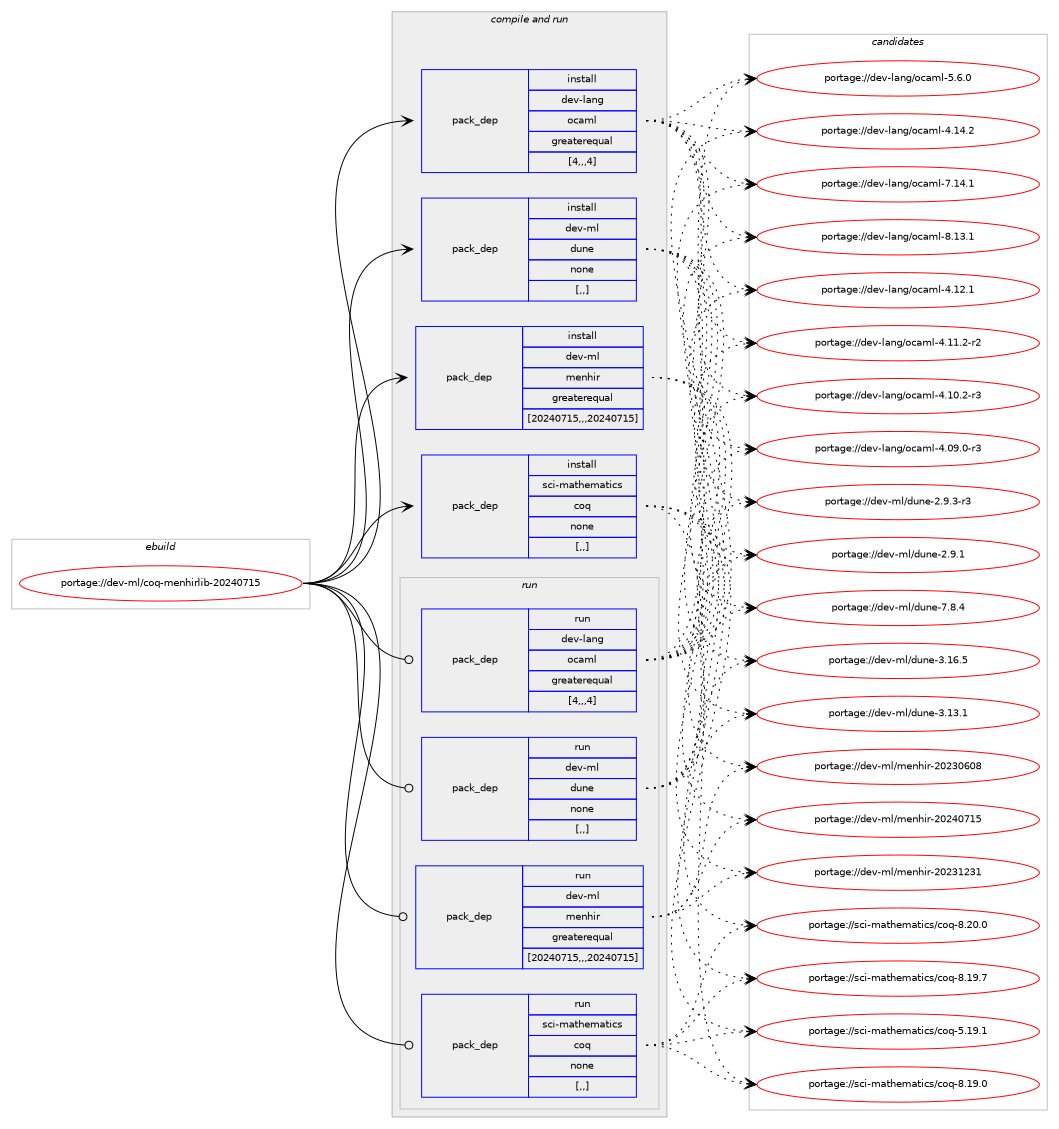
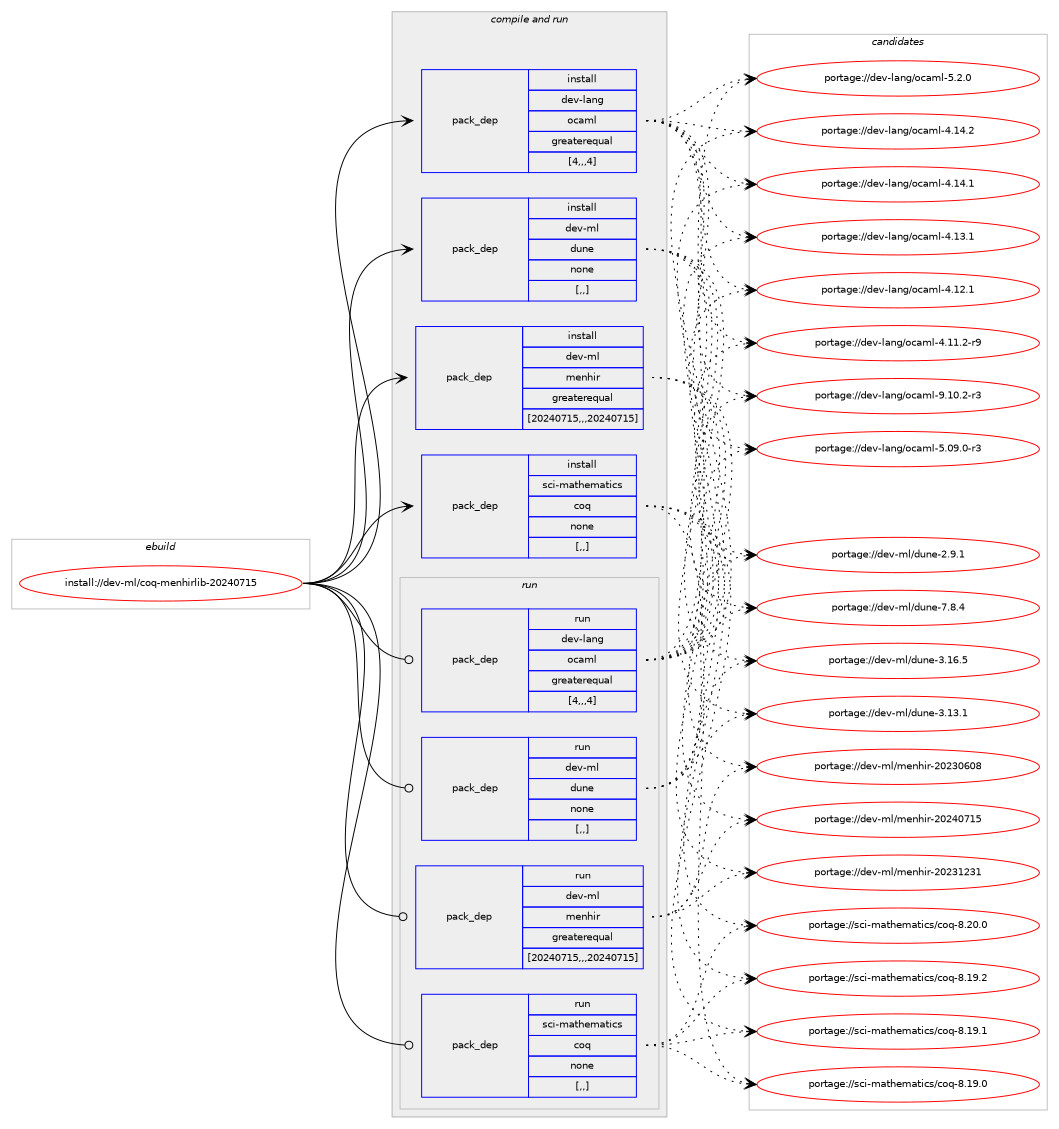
(898, 78) -> (898, 78)
(898, 184) -> (898, 184)
(898, 237) -> (898, 237)
(898, 343) -> (898, 343)
(898, 396) -> (898, 396)
(898, 449) -> (898, 449)
(898, 502) -> none
(161, 583) -> (161, 583)
(898, 979) -> (898, 979)
(898, 1032) -> (898, 1032)
